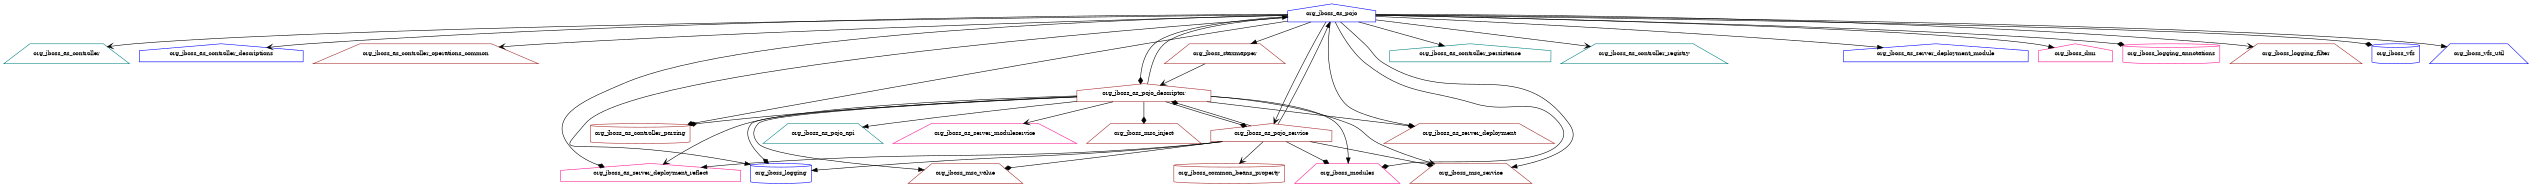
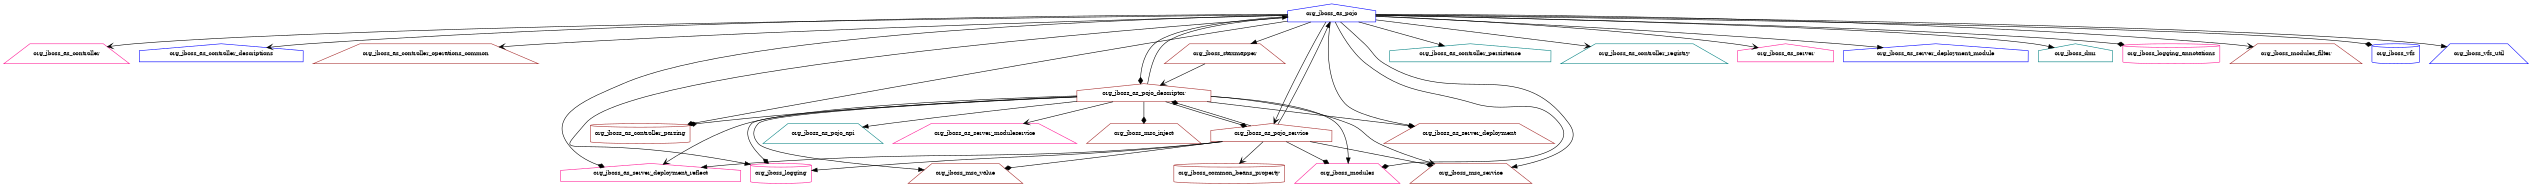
(67, 54) -> (67, 54)
none -> (1786, 54)
(2075, 54) -> (2075, 54)
(2296, 54) -> (2296, 54)
(781, 173) -> (781, 173)
